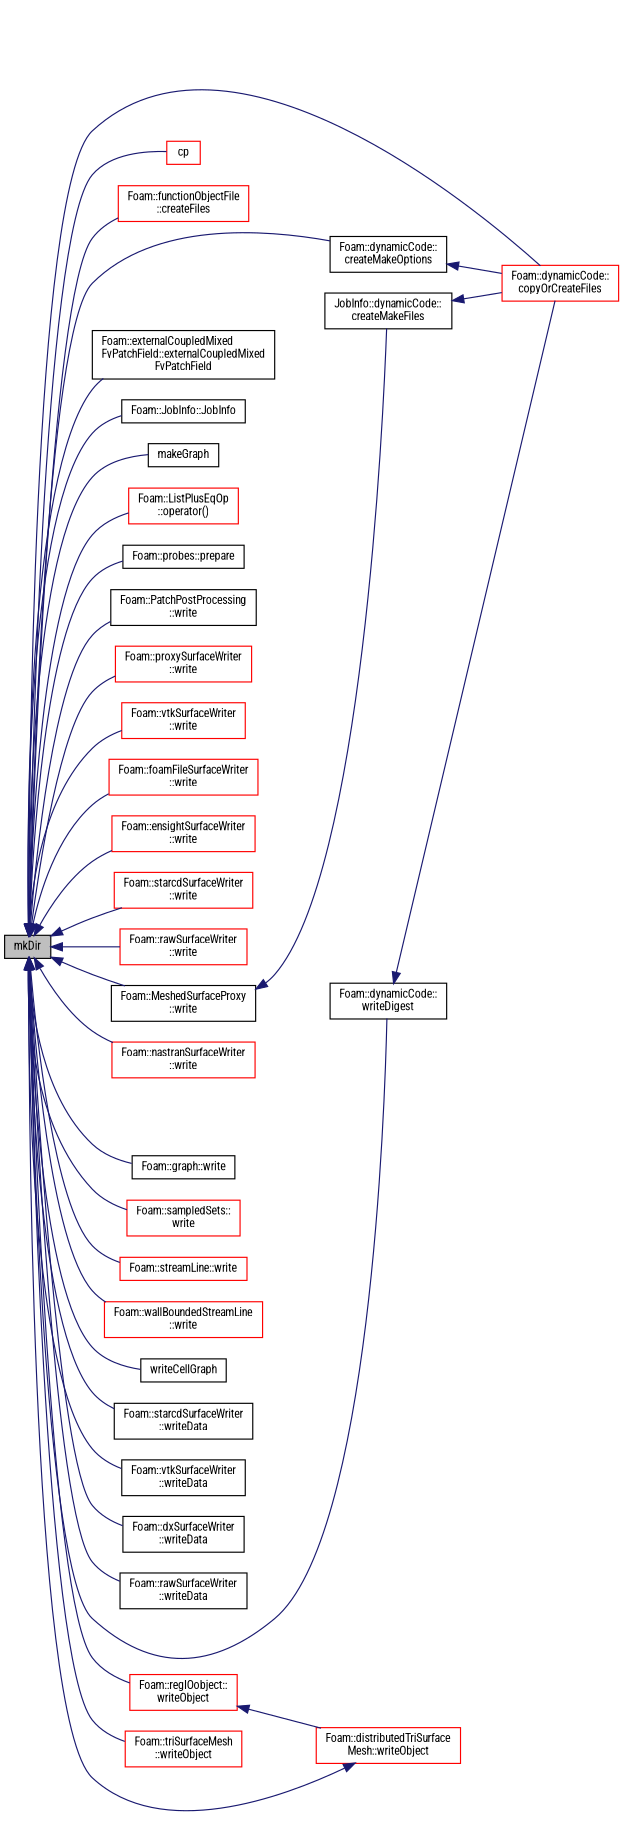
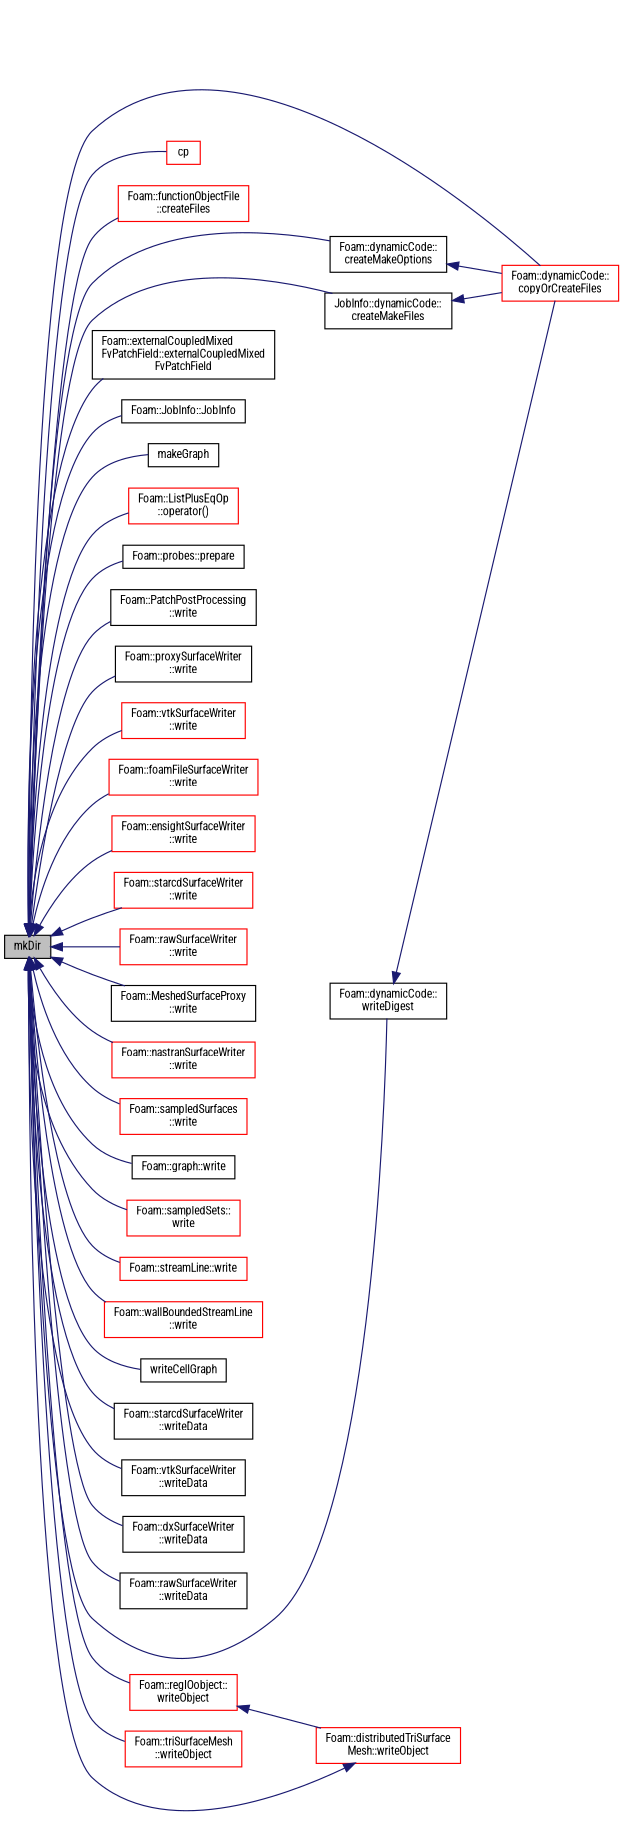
(184, 664) -> (184, 664)
(360, 664) -> (80, 346)
none -> (184, 1117)
